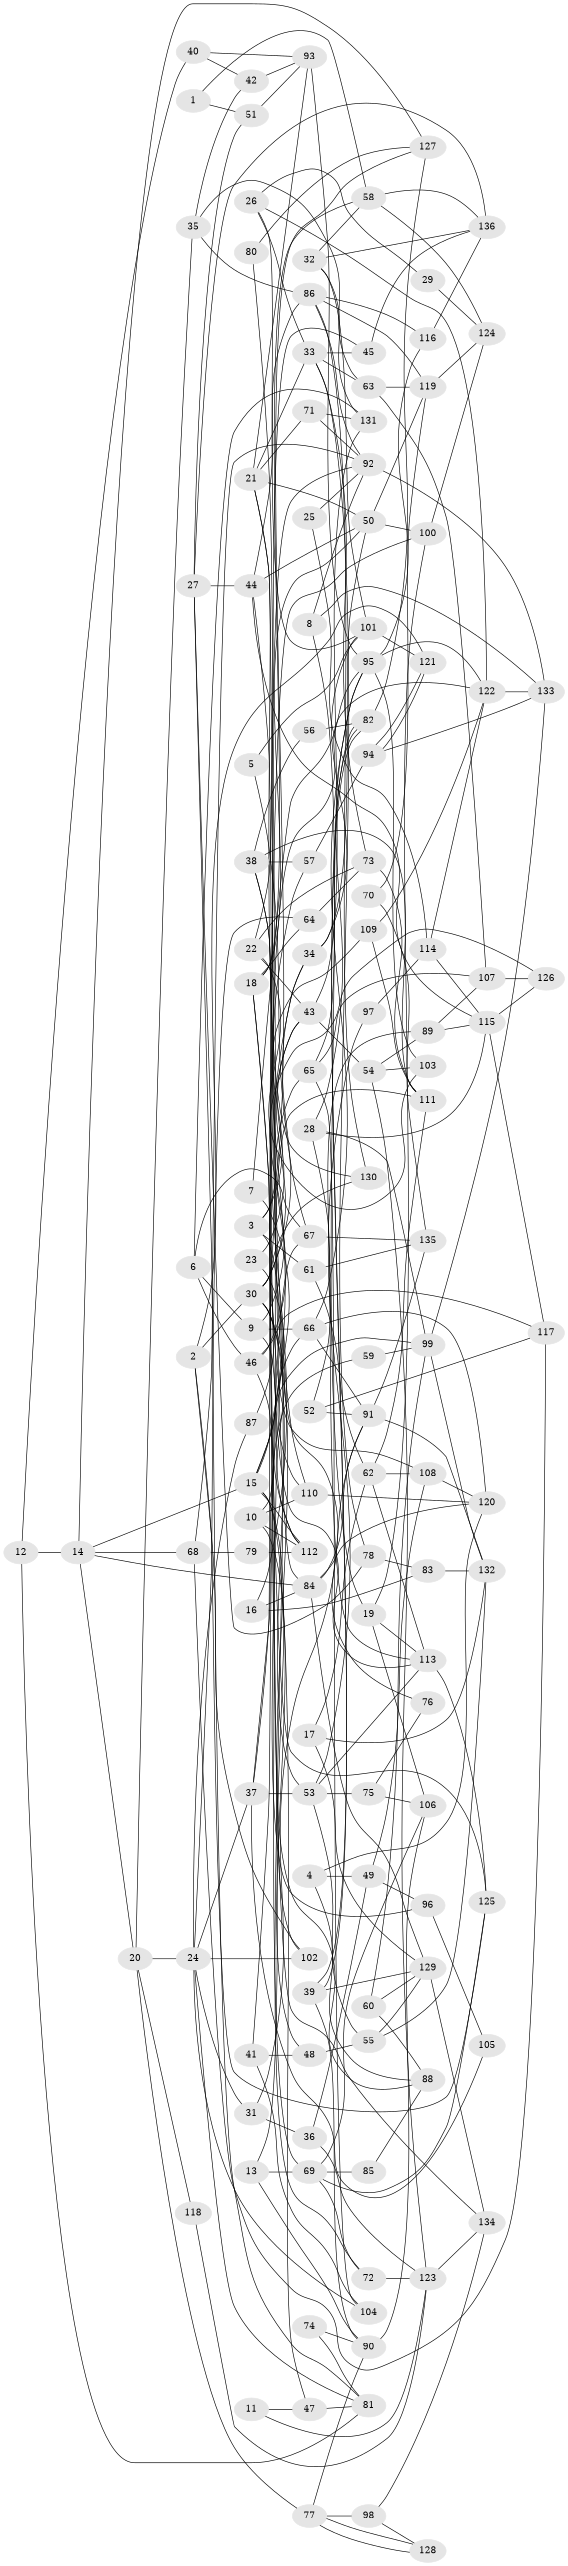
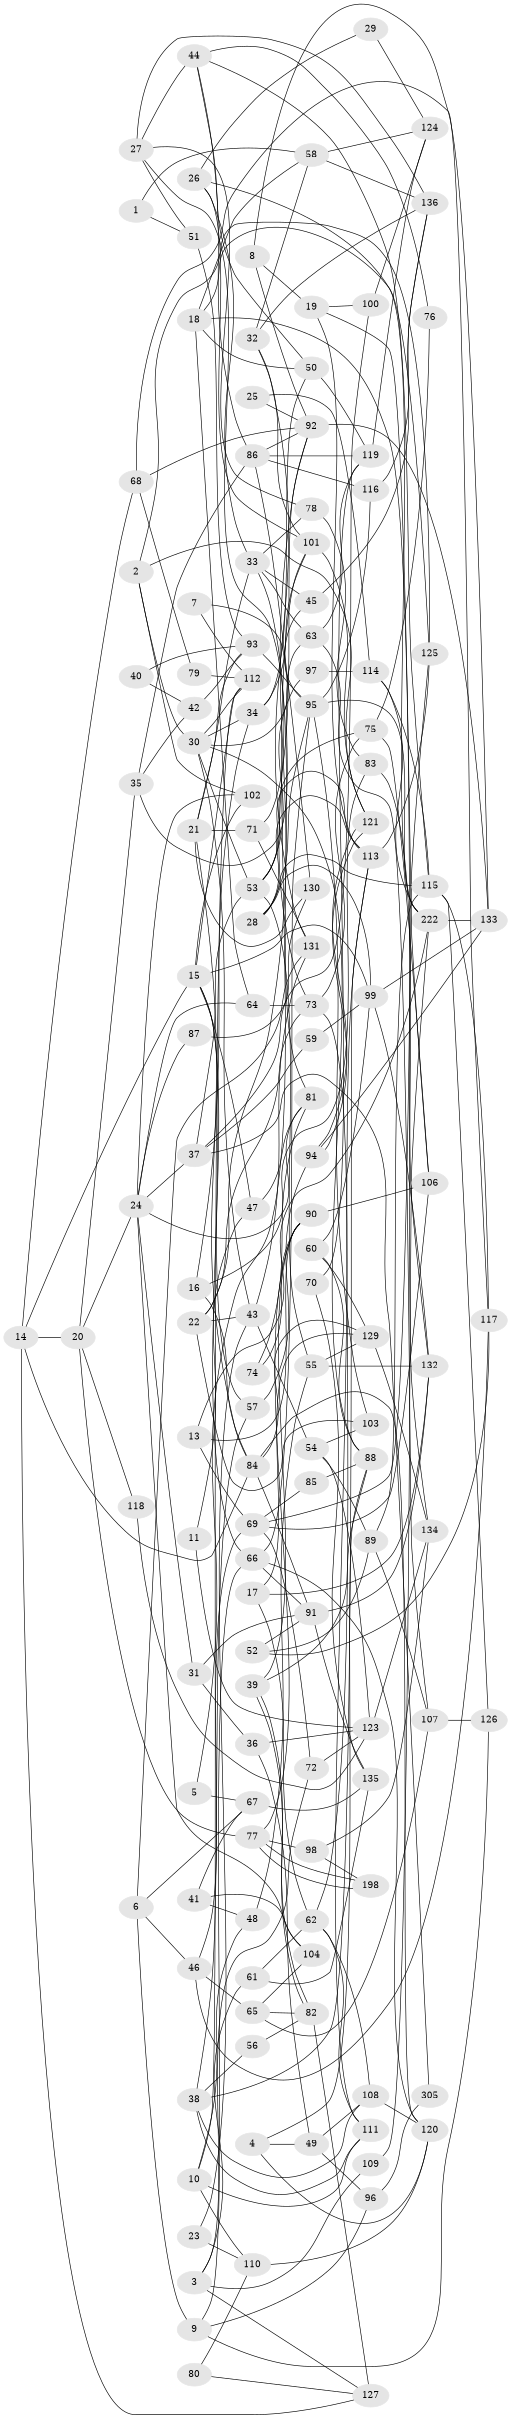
(313, 495) -> none
(398, 528) -> none
(487, 692) -> (430, 921)
none -> (337, 841)
(391, 1014) -> none
(21, 1553) -> none
(368, 1981) -> (346, 1591)
(487, 2046) -> (430, 2096)
(428, 2551) -> (371, 1886)
